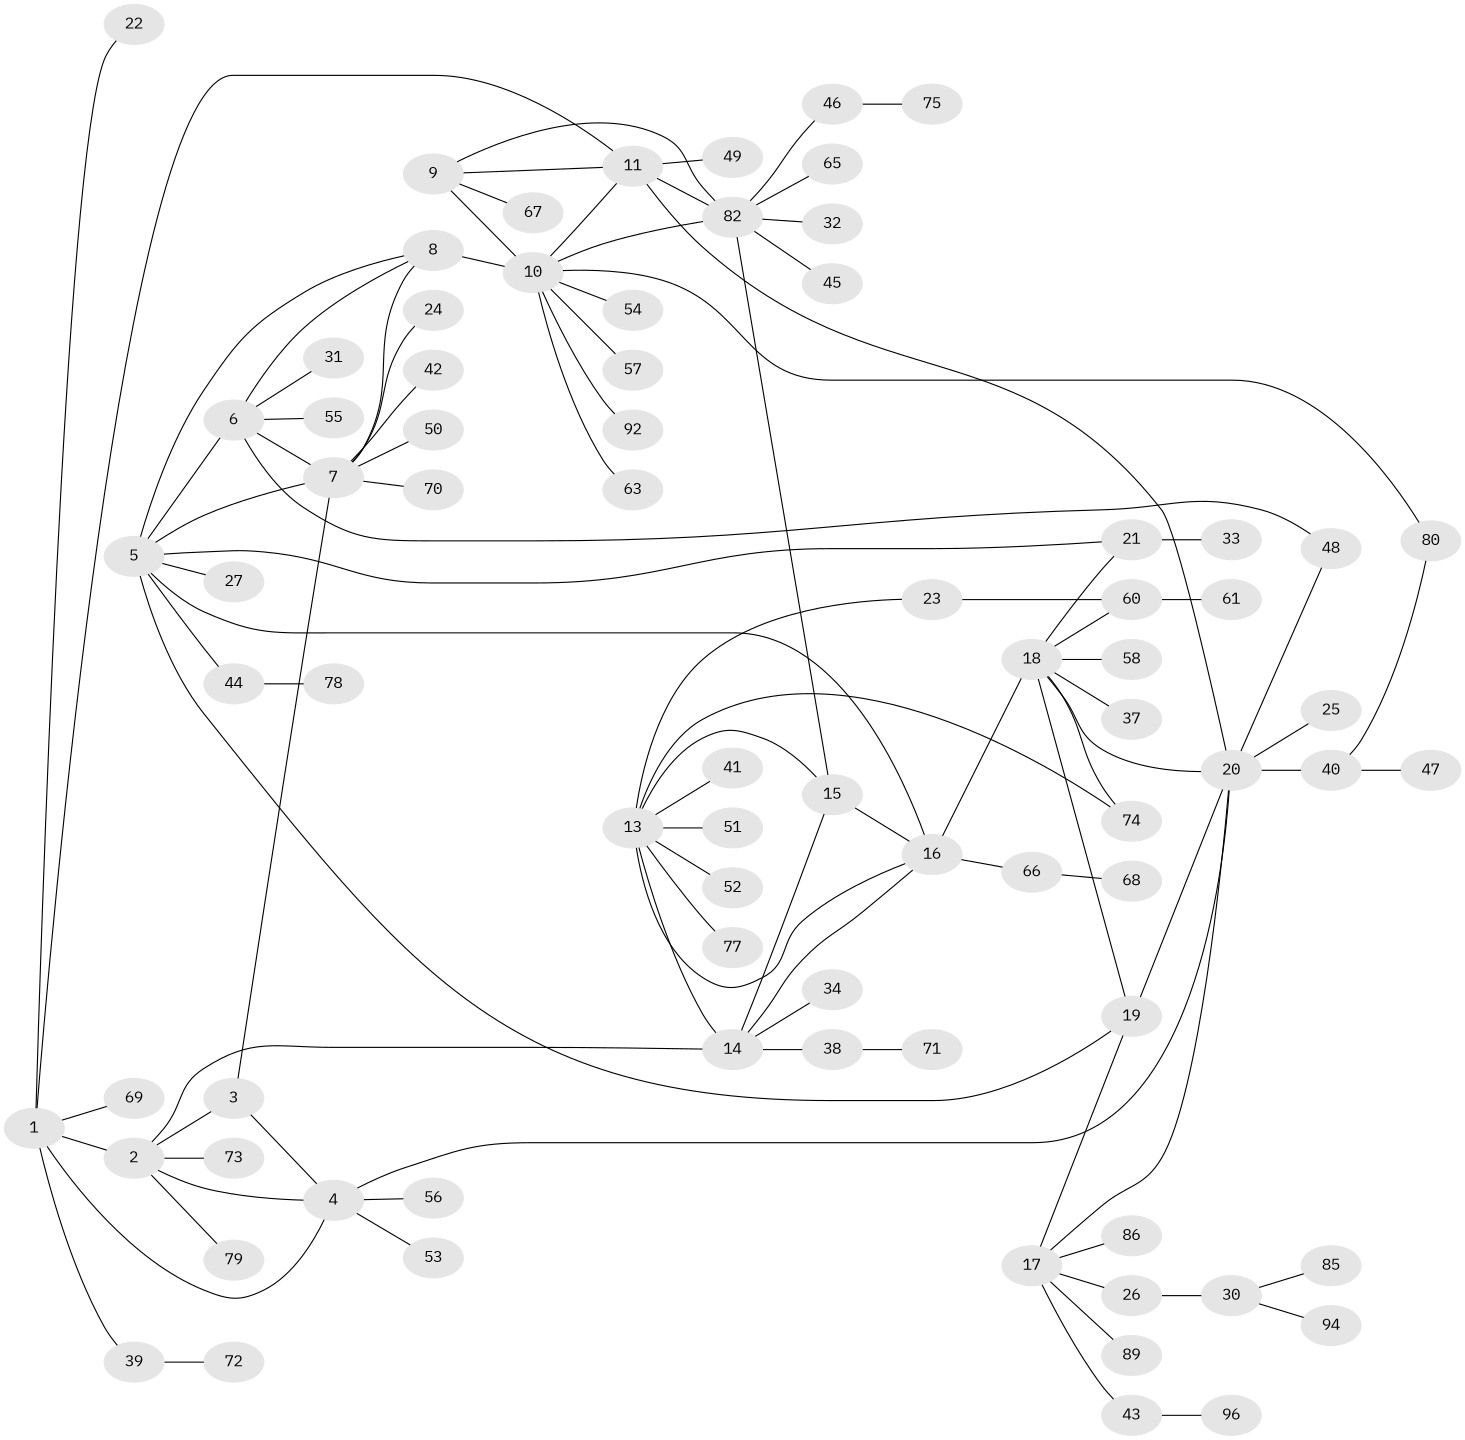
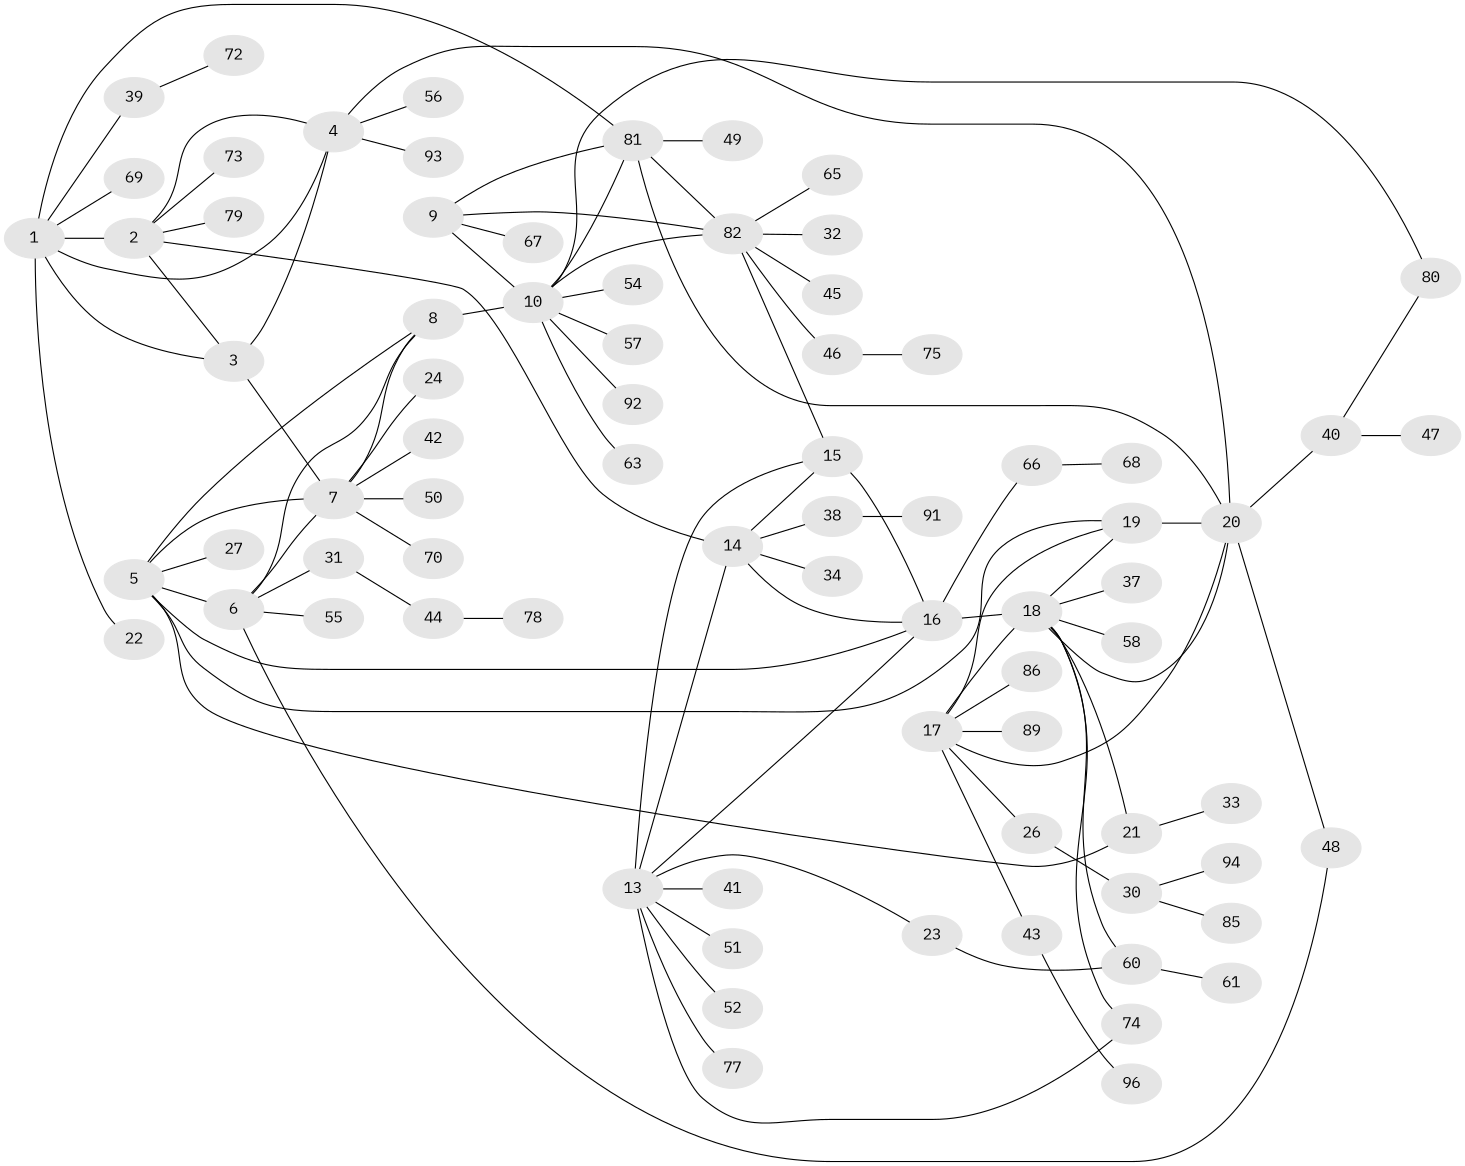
(633, 166) -> (633, 141)
none -> (110, 330)
(183, 621) -> (384, 589)
none -> (979, 670)
(1331, 710) -> none
(932, 1050) -> (932, 516)
(433, 1258) -> (433, 157)
